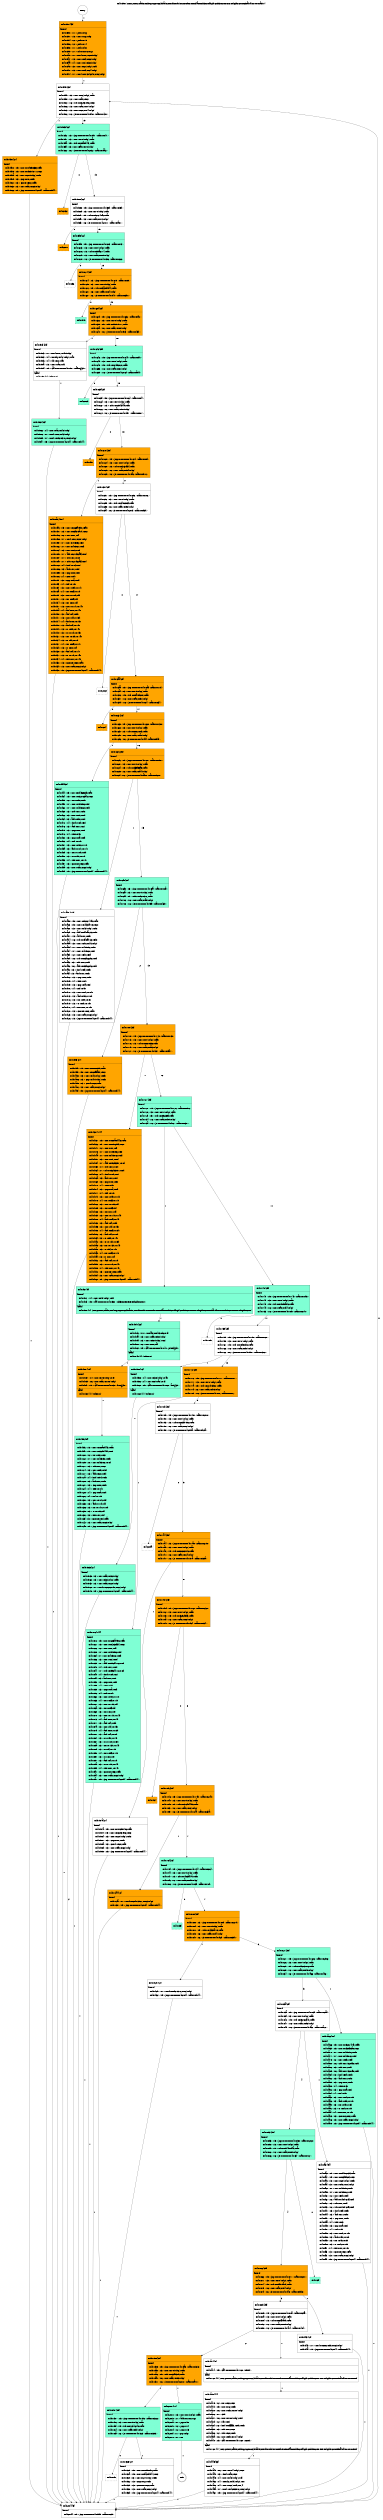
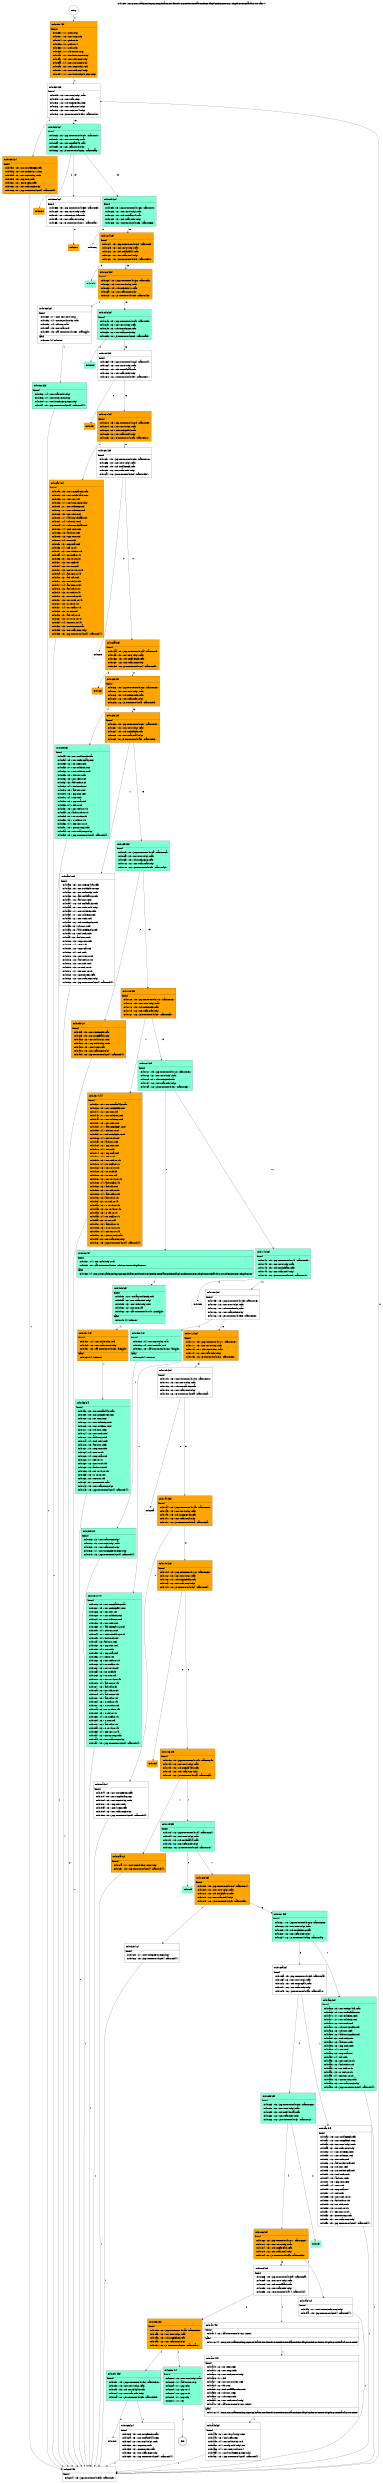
(98, 229) -> (101, 175)
